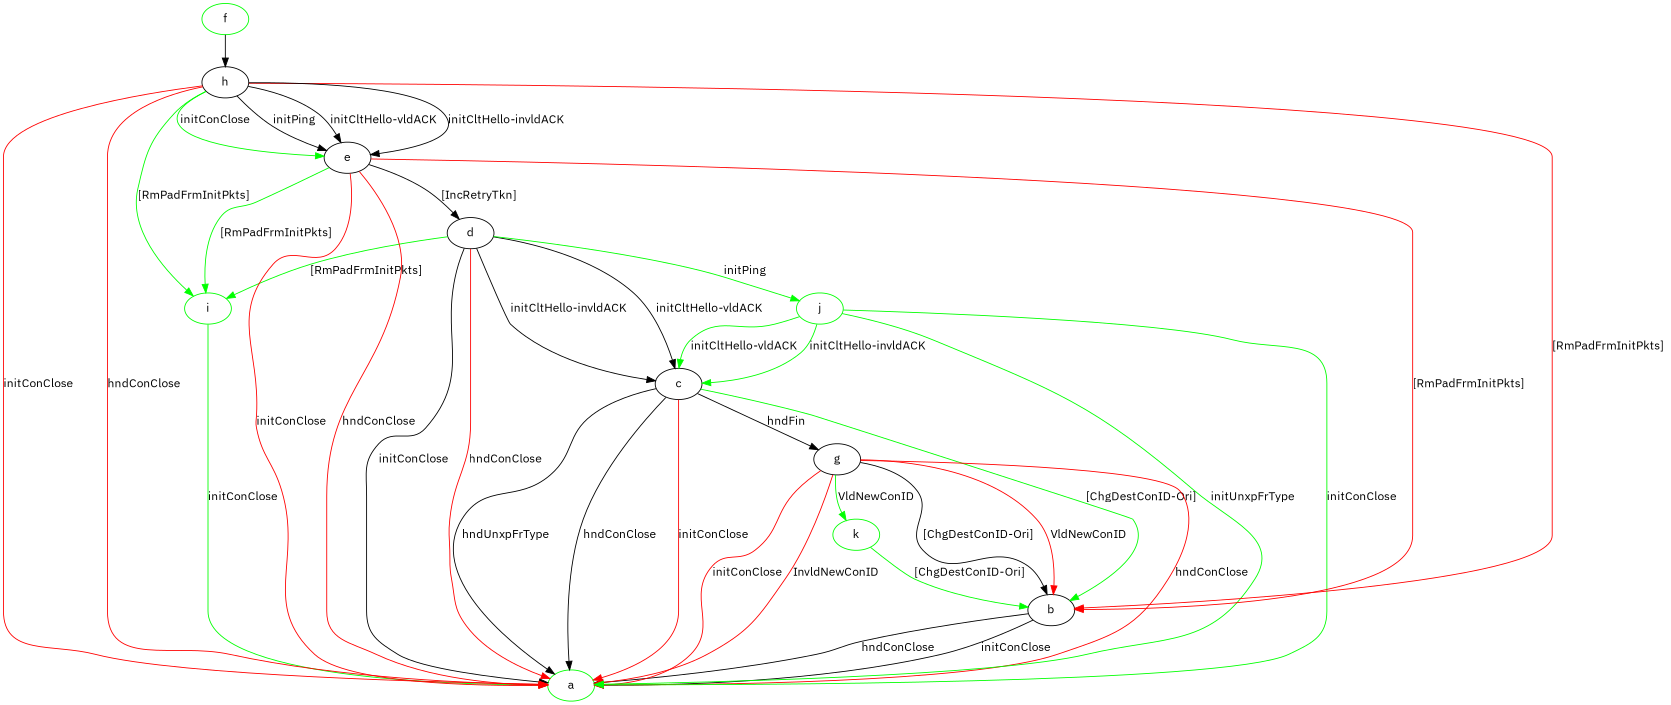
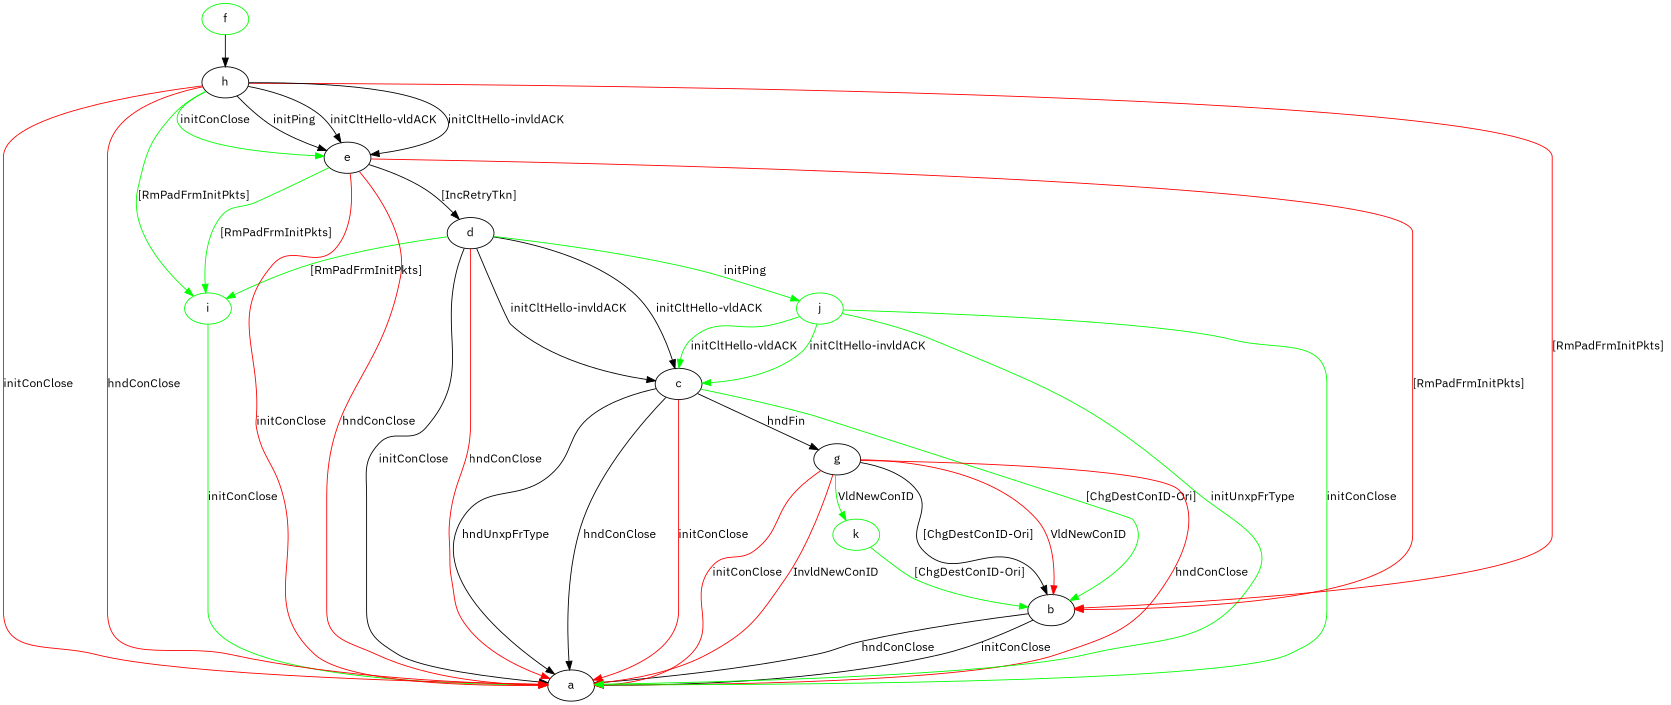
(571, 686) -> (571, 686)
